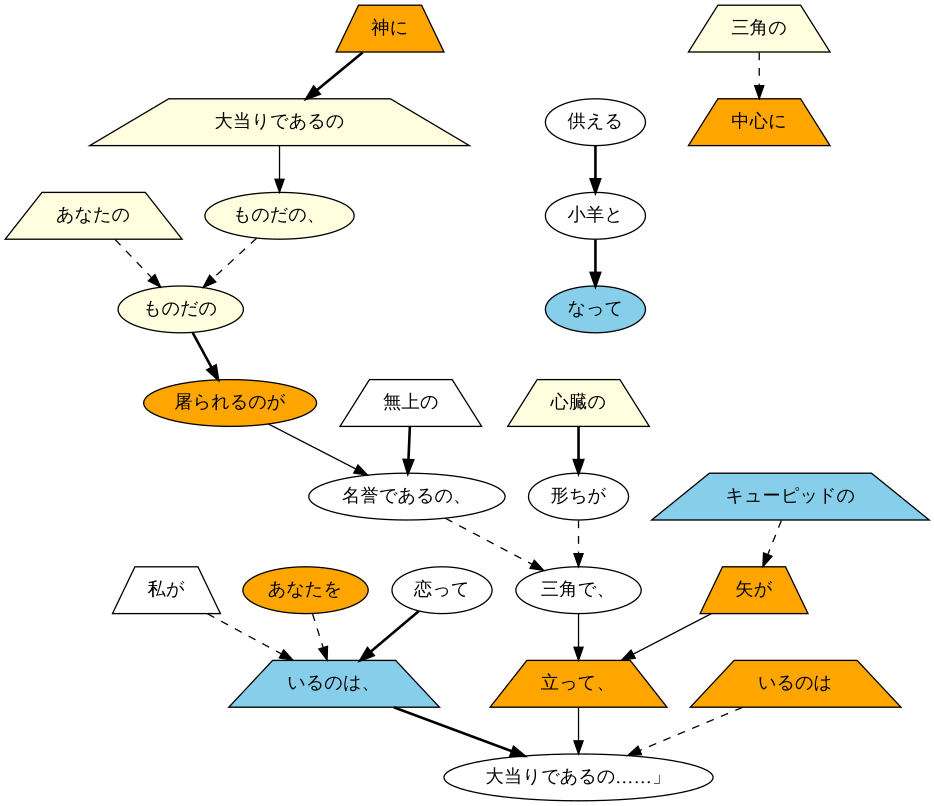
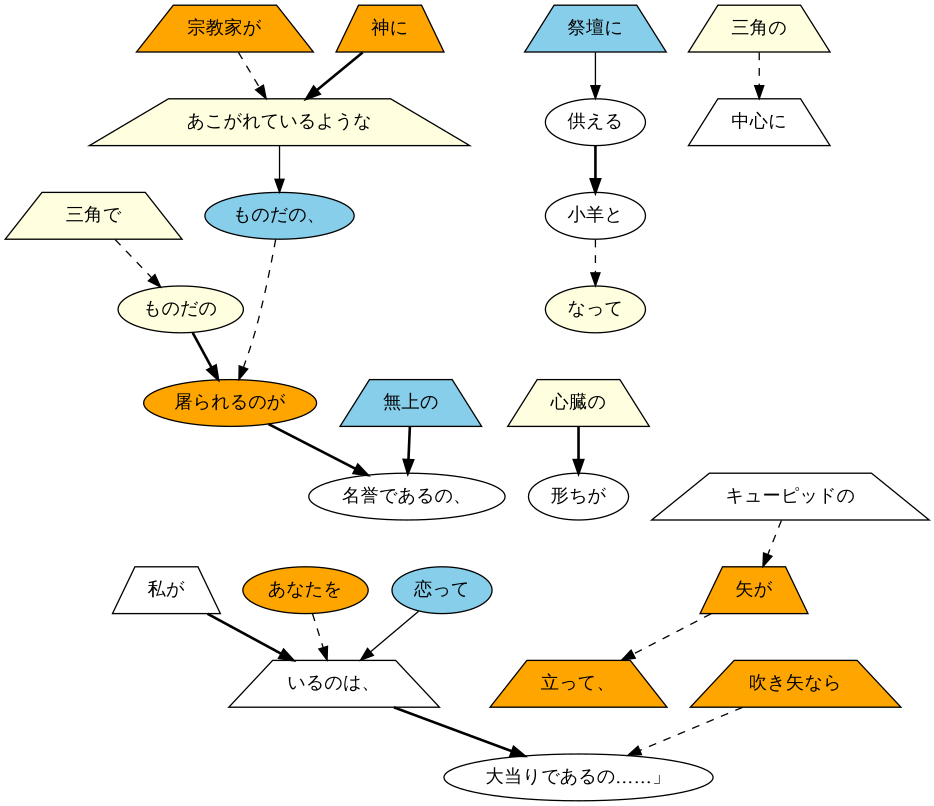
none -> (225, 29)
none -> (595, 29)
(280, 122) -> (280, 122)
(759, 122) -> (759, 122)
(94, 216) -> (94, 216)
(280, 216) -> (280, 216)
(595, 256) -> (595, 256)
(235, 258) -> (262, 304)
(595, 309) -> (595, 309)
(411, 403) -> (411, 403)
(312, 446) -> (312, 446)
(790, 497) -> (790, 497)
(442, 590) -> (442, 590)
(579, 590) -> none
(395, 632) -> (395, 632)
(244, 634) -> (244, 634)
(672, 634) -> (672, 634)
(334, 684) -> (334, 684)
(796, 684) -> (796, 684)
(579, 724) -> none
